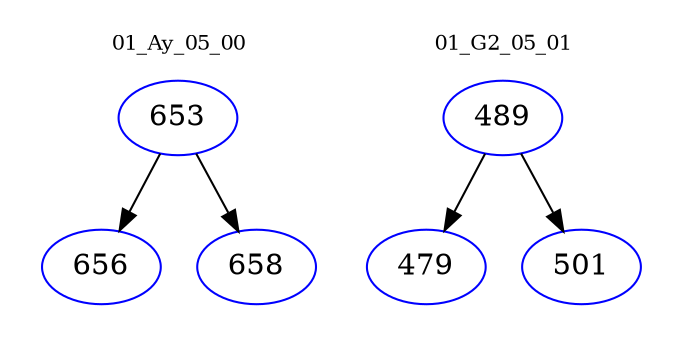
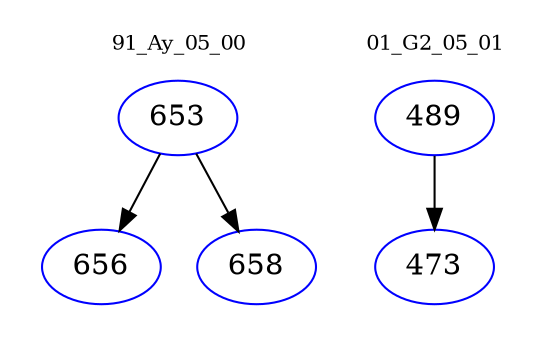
(179, 44) -> (179, 44)
(426, 267) -> (435, 267)
(582, 267) -> none
